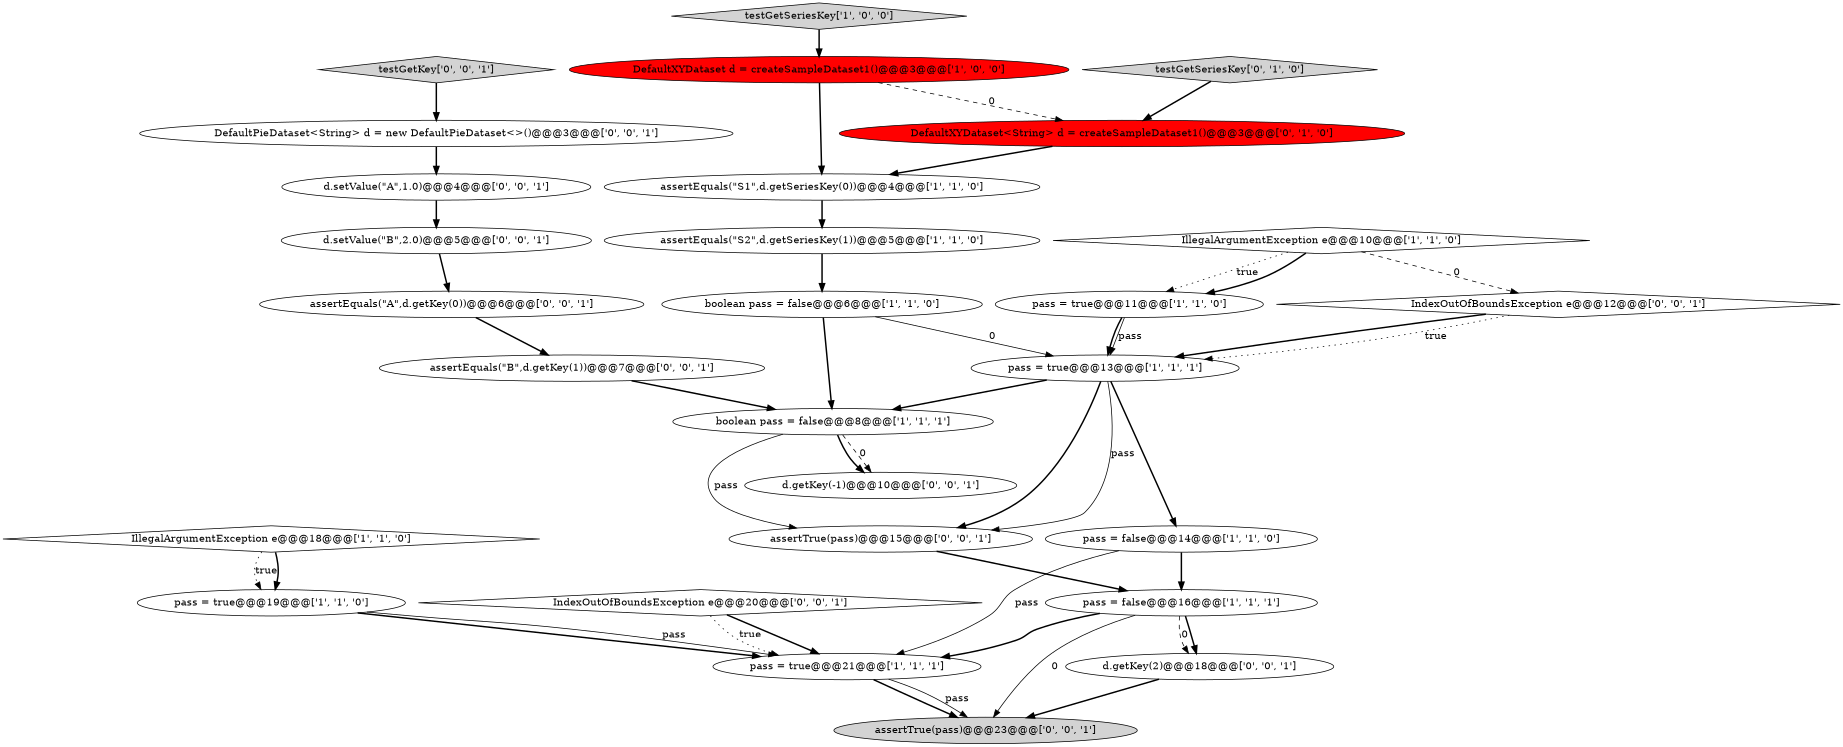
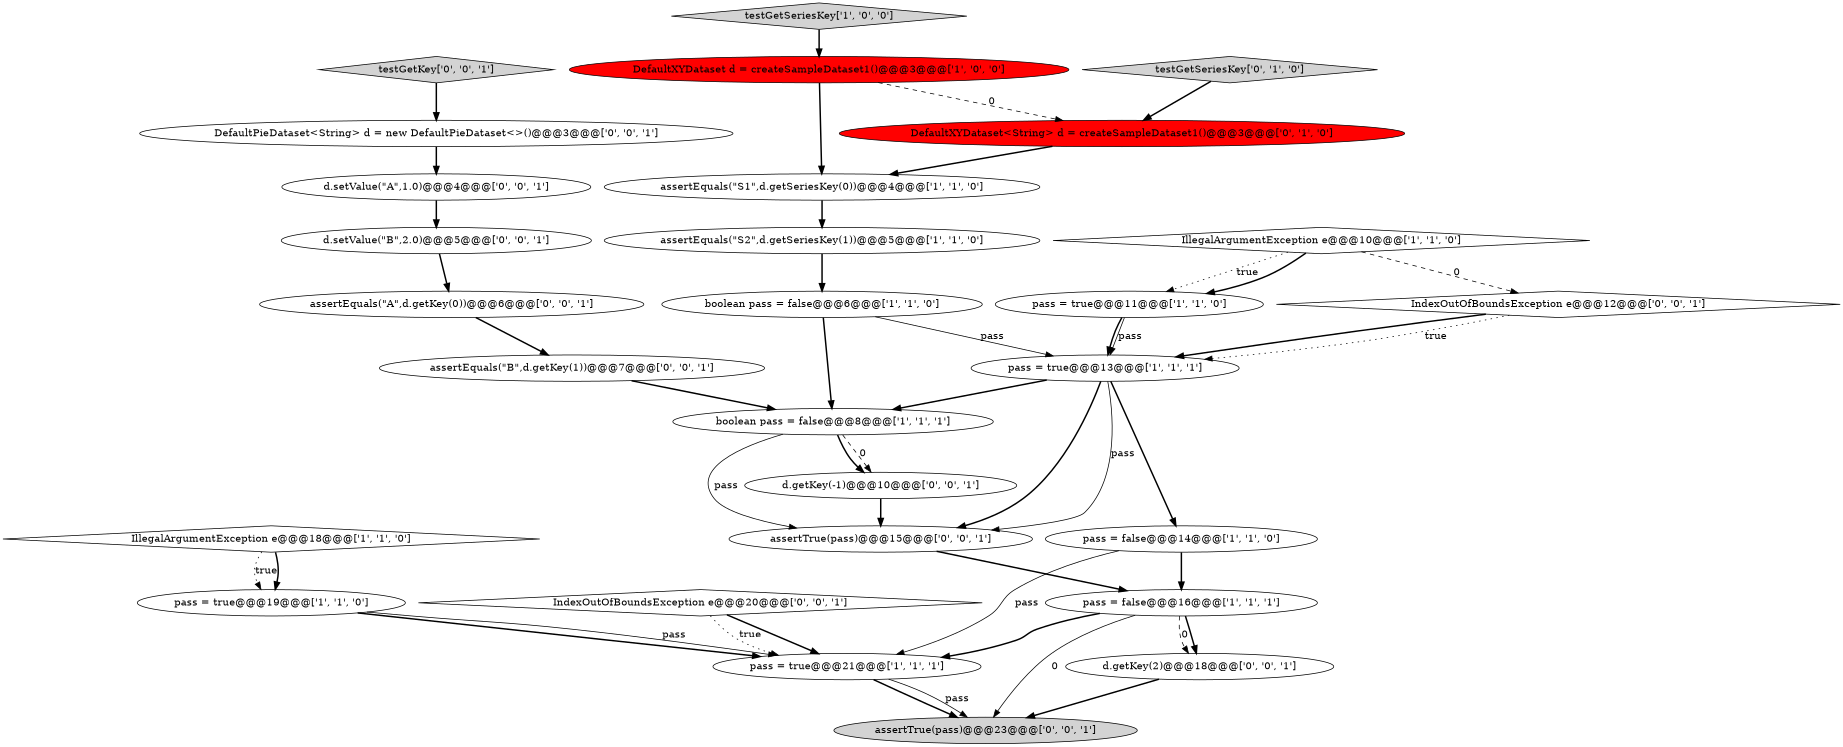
(993, 336) -> (993, 336)
none -> (881, 509)
